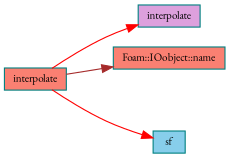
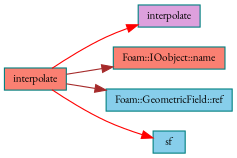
none -> (169, 100)
